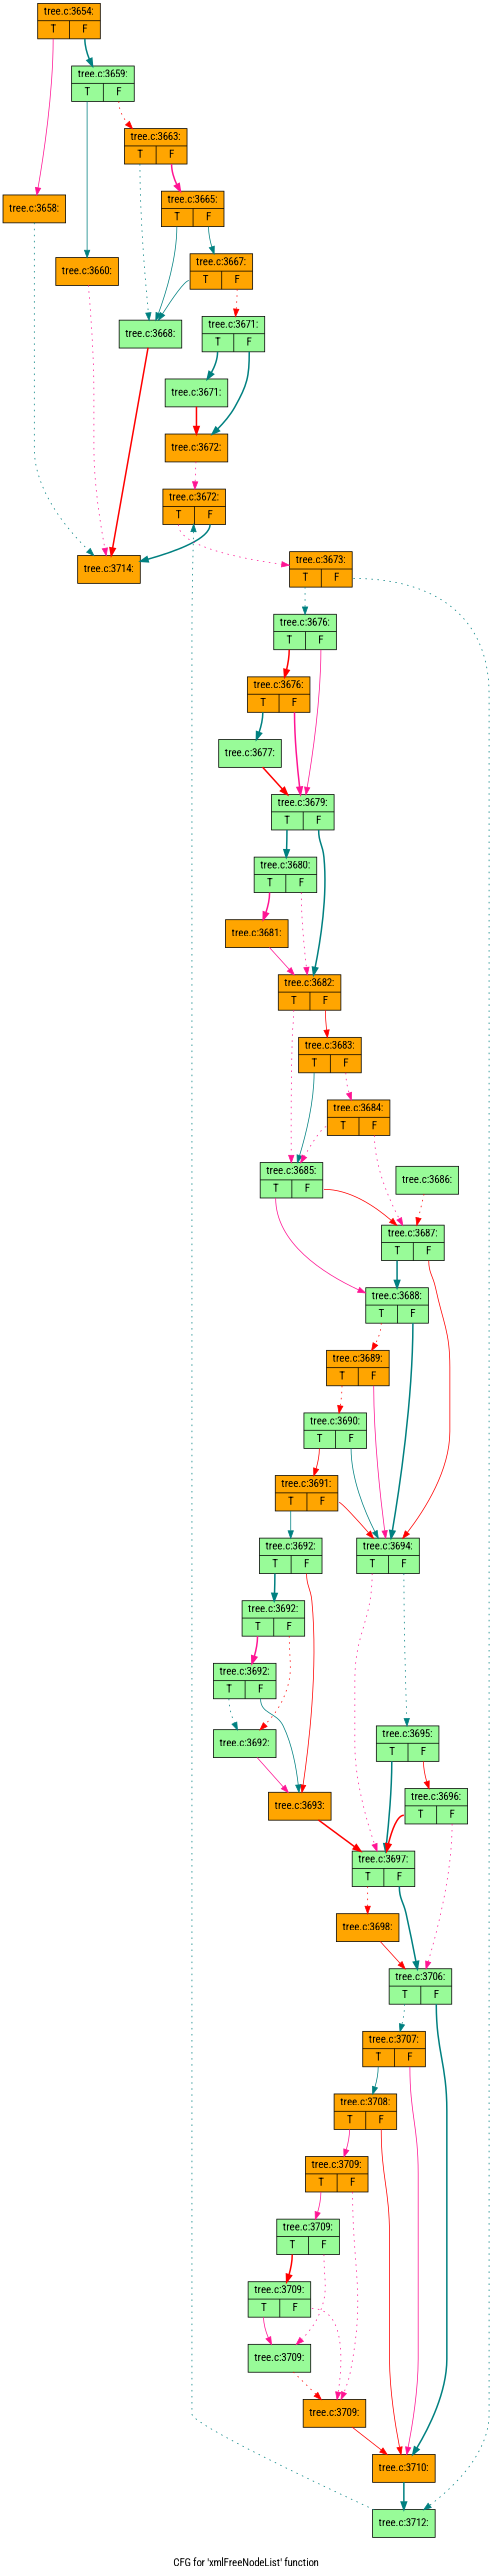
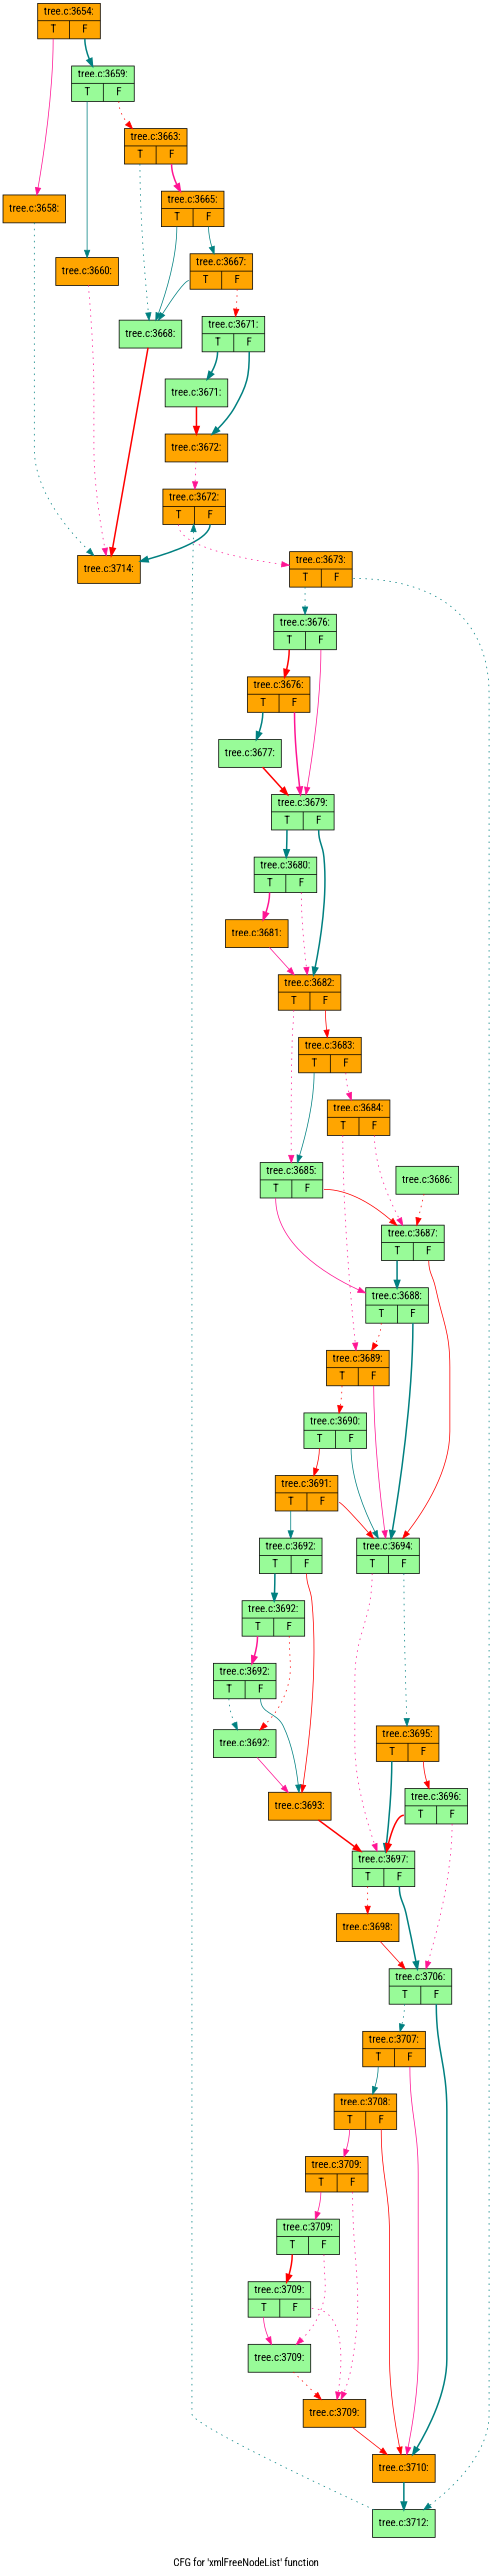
(314, 1140) -> (347, 1239)
(408, 1744) -> (408, 1744)
